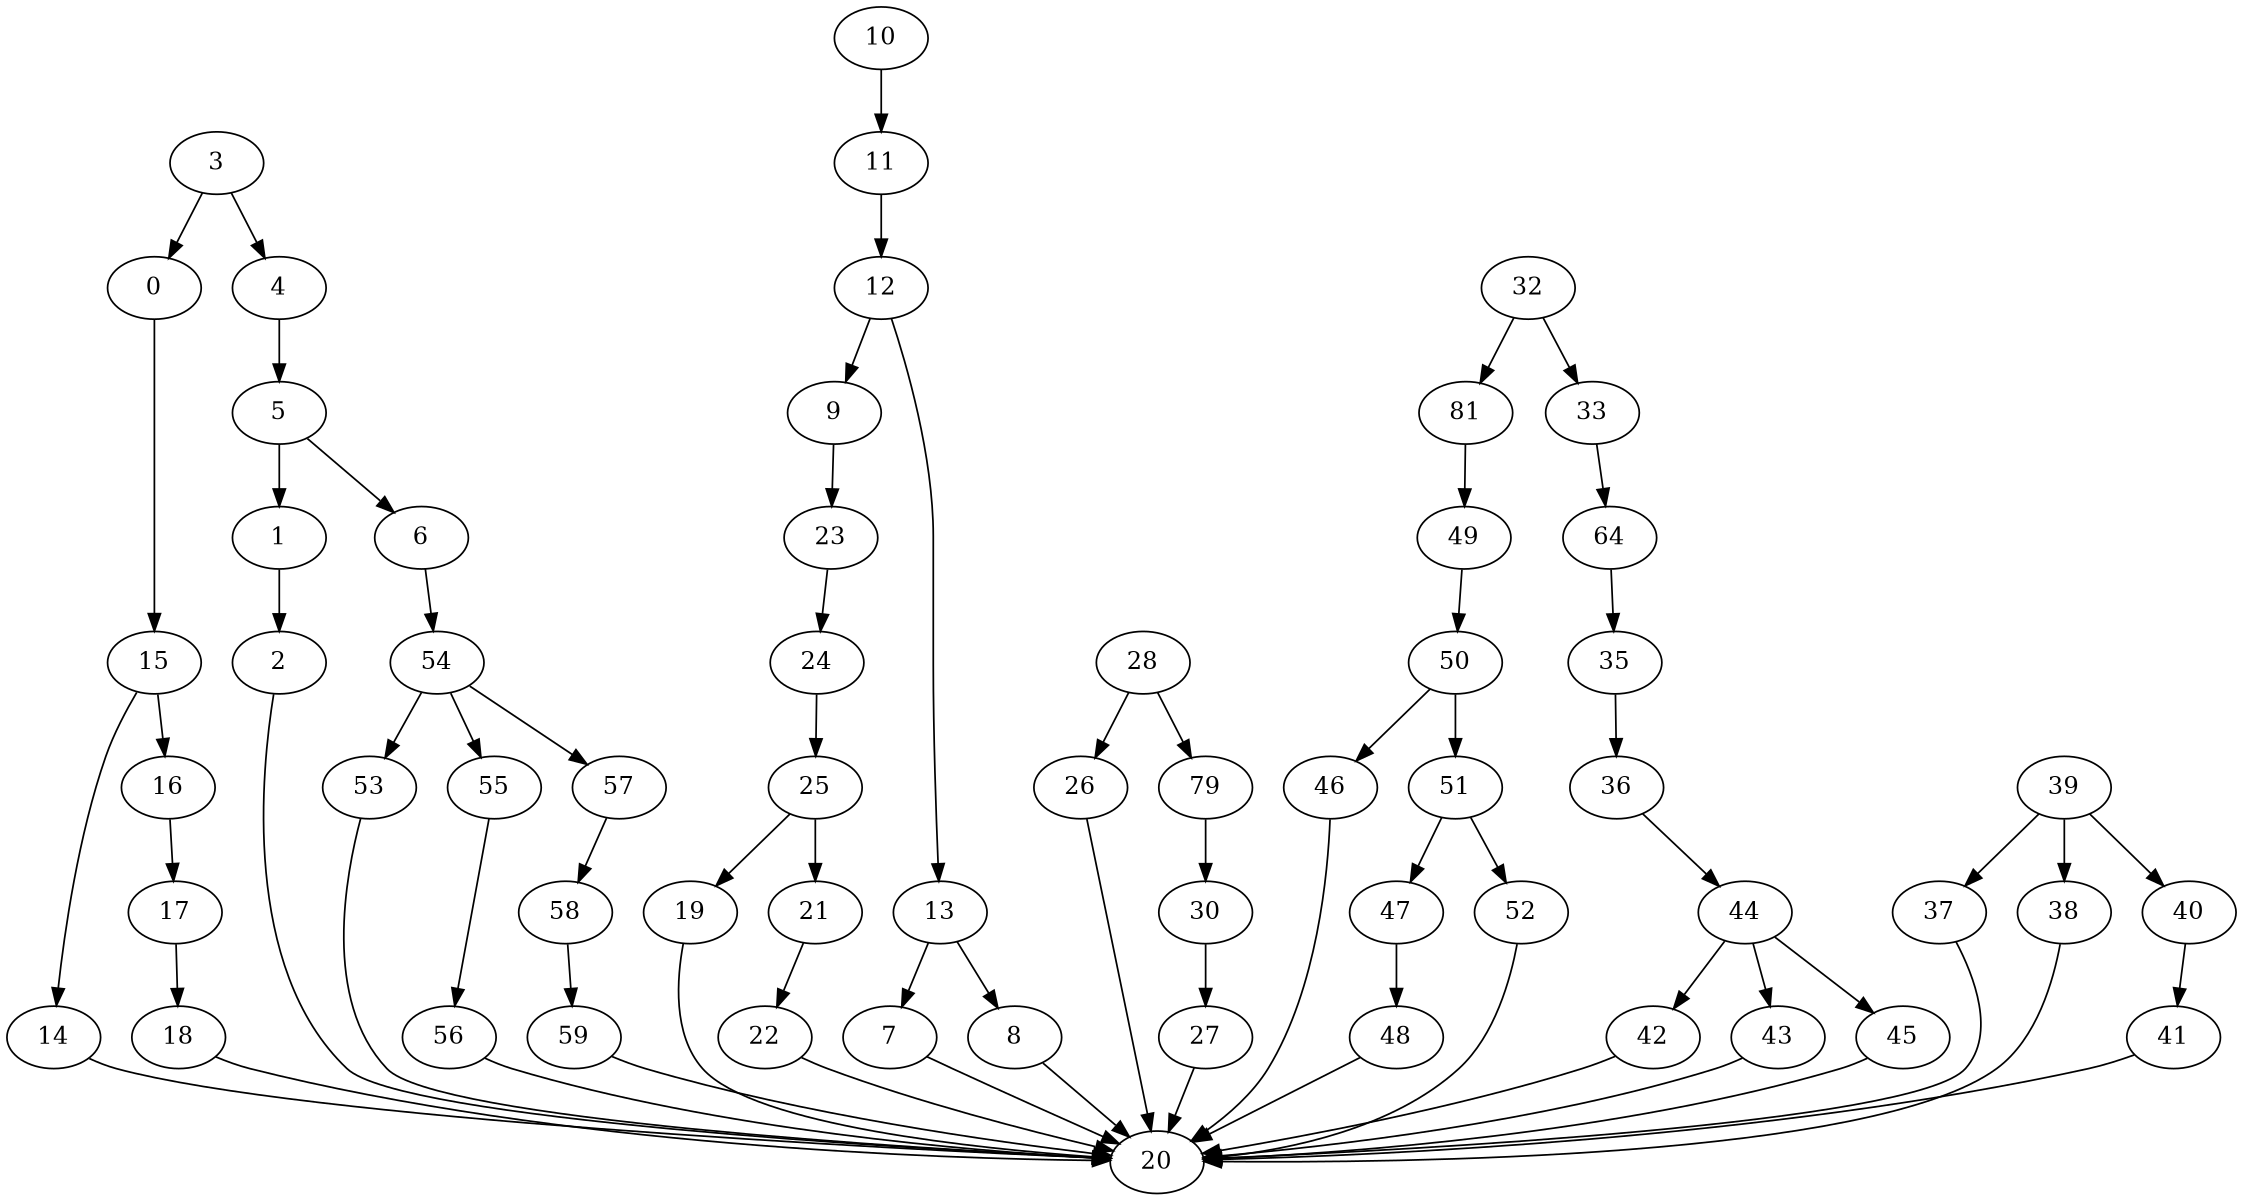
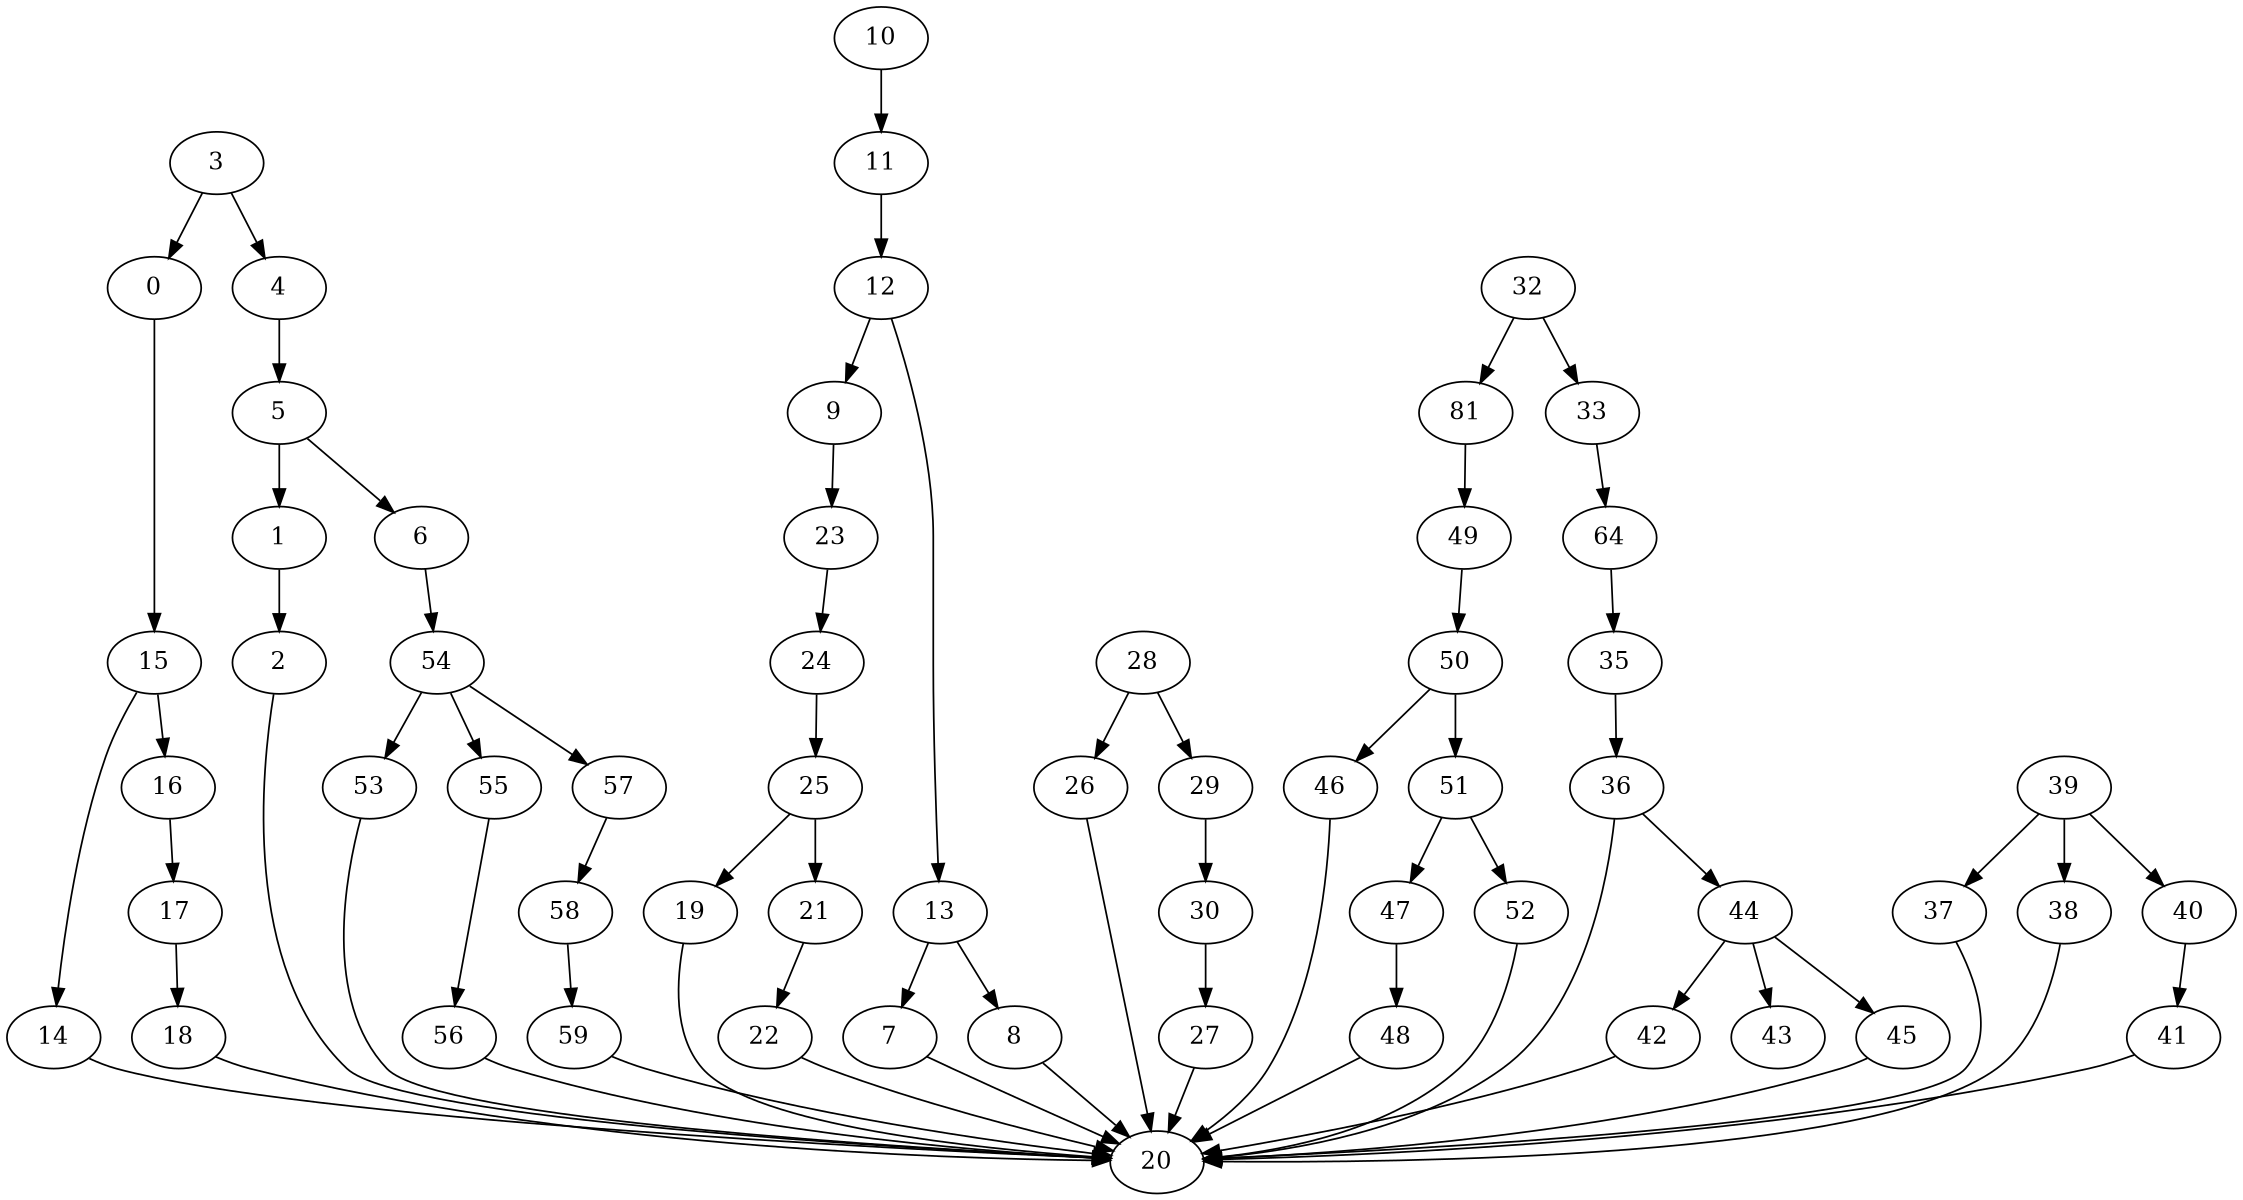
(1206, 788) -> (1206, 788)
(1485, 1122) -> (1495, 1073)
